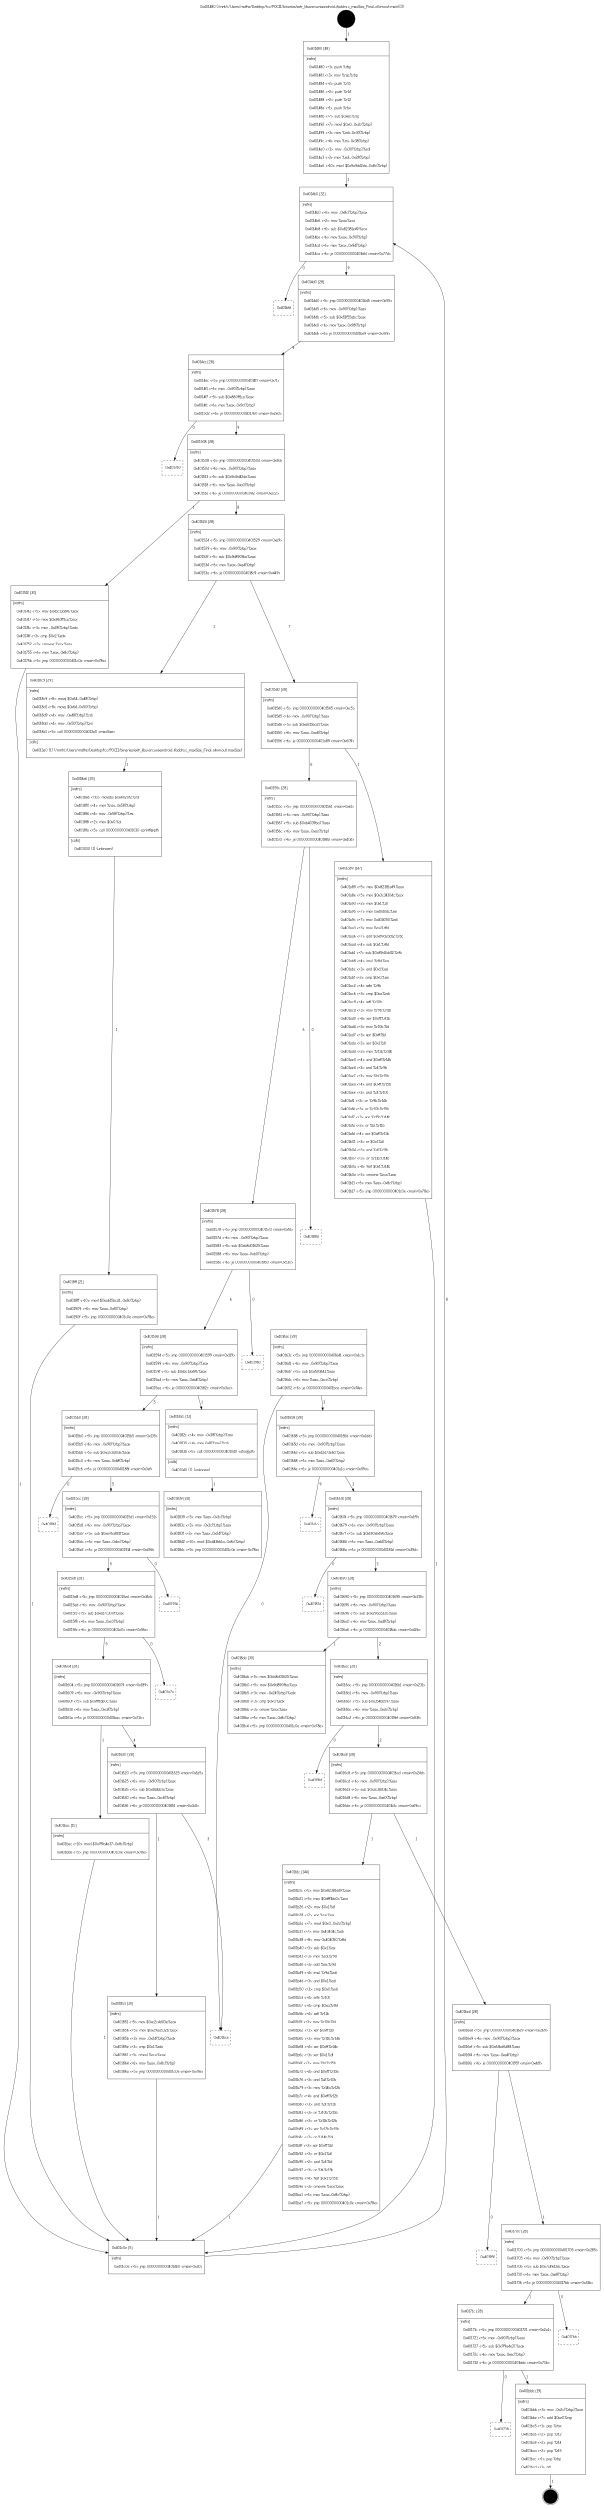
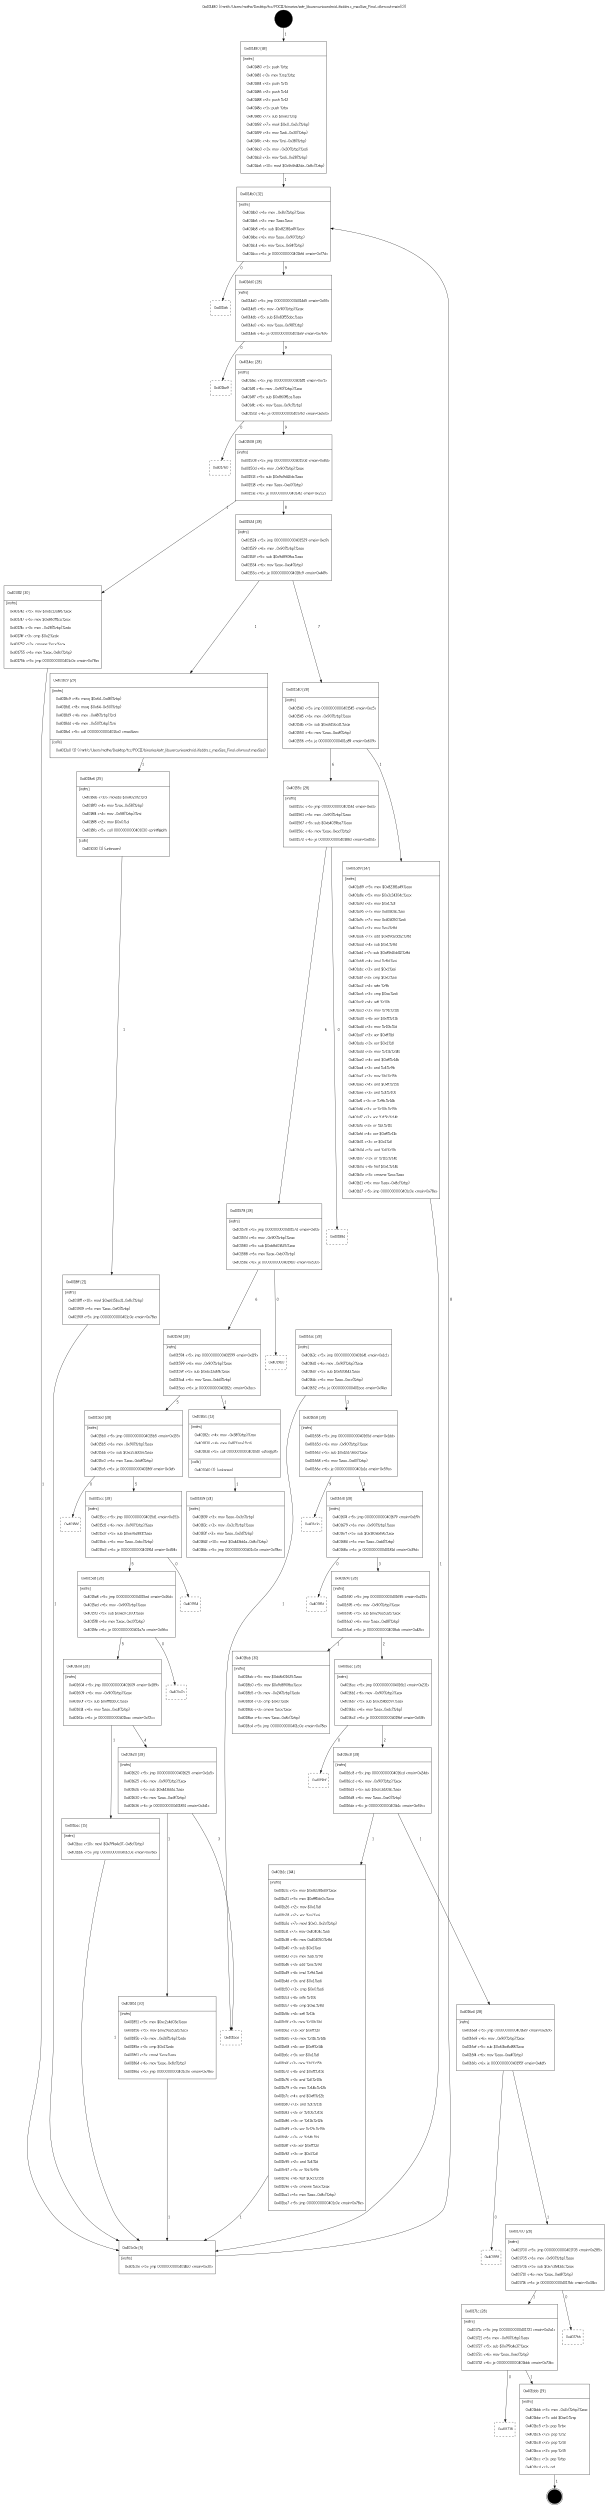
none -> (221, 388)
(262, 1604) -> (283, 1604)
